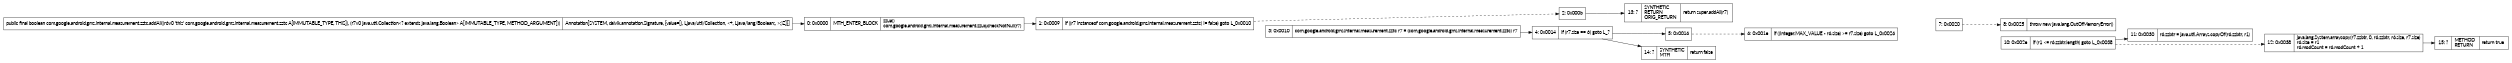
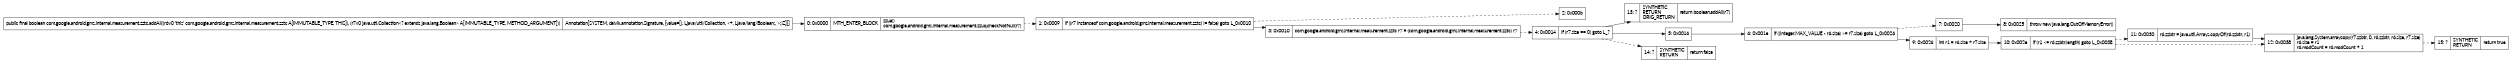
(1603, 13) -> (1616, 25)
(1706, 13) -> (1705, 13)
(1028, 24) -> (1028, 24)
(1980, 25) -> (1980, 25)
none -> (1258, 27)
none -> (1915, 27)
(1525, 32) -> (1525, 32)
(1586, 33) -> (1586, 33)
(1717, 34) -> (1717, 34)
none -> (2257, 38)
(2120, 39) -> (2120, 39)
(2465, 40) -> (2466, 40)
(1620, 42) -> (1620, 42)
none -> (1949, 43)
(2427, 43) -> (2427, 43)
(1665, 55) -> (1669, 55)
